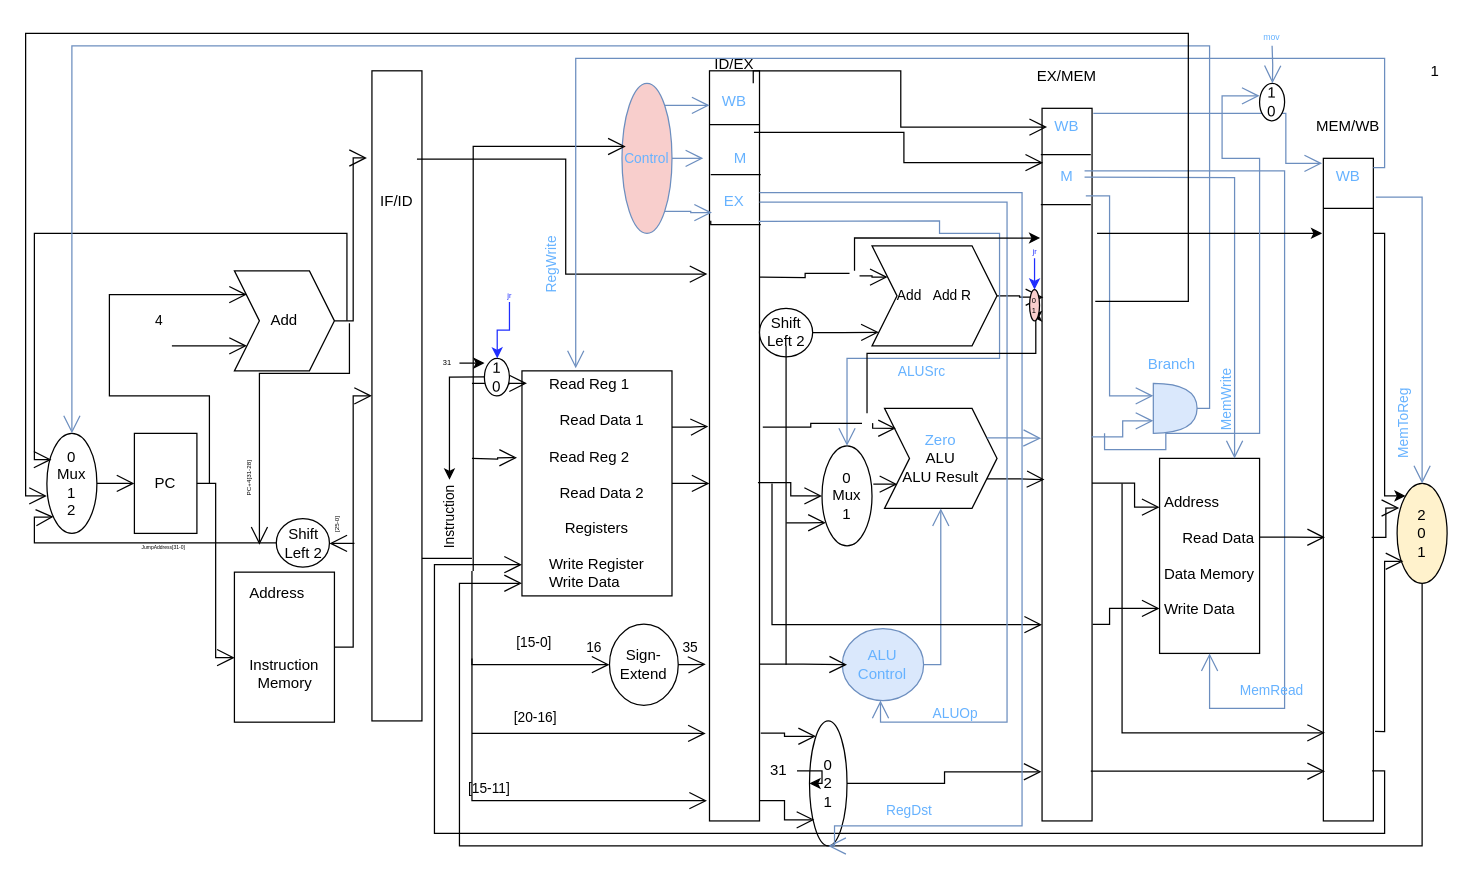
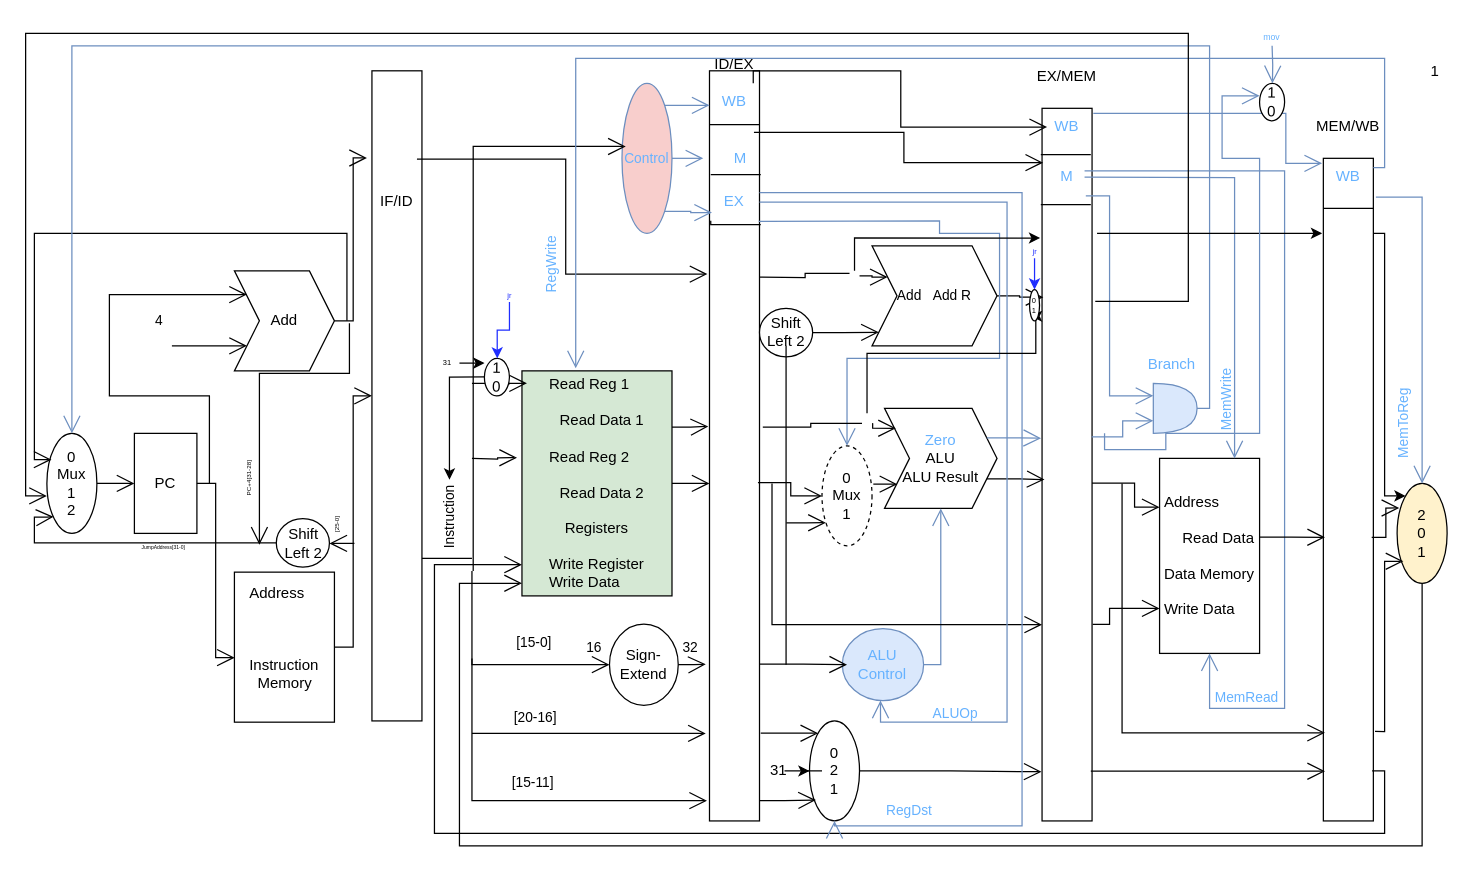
(1034, 305) -> (1034, 305)
(922, 372) -> none
(597, 483) -> (597, 483)
(847, 496) -> (847, 496)
(691, 647) -> (691, 647)
(1272, 690) -> (1247, 697)
(828, 783) -> (834, 771)
(489, 788) -> (533, 782)
